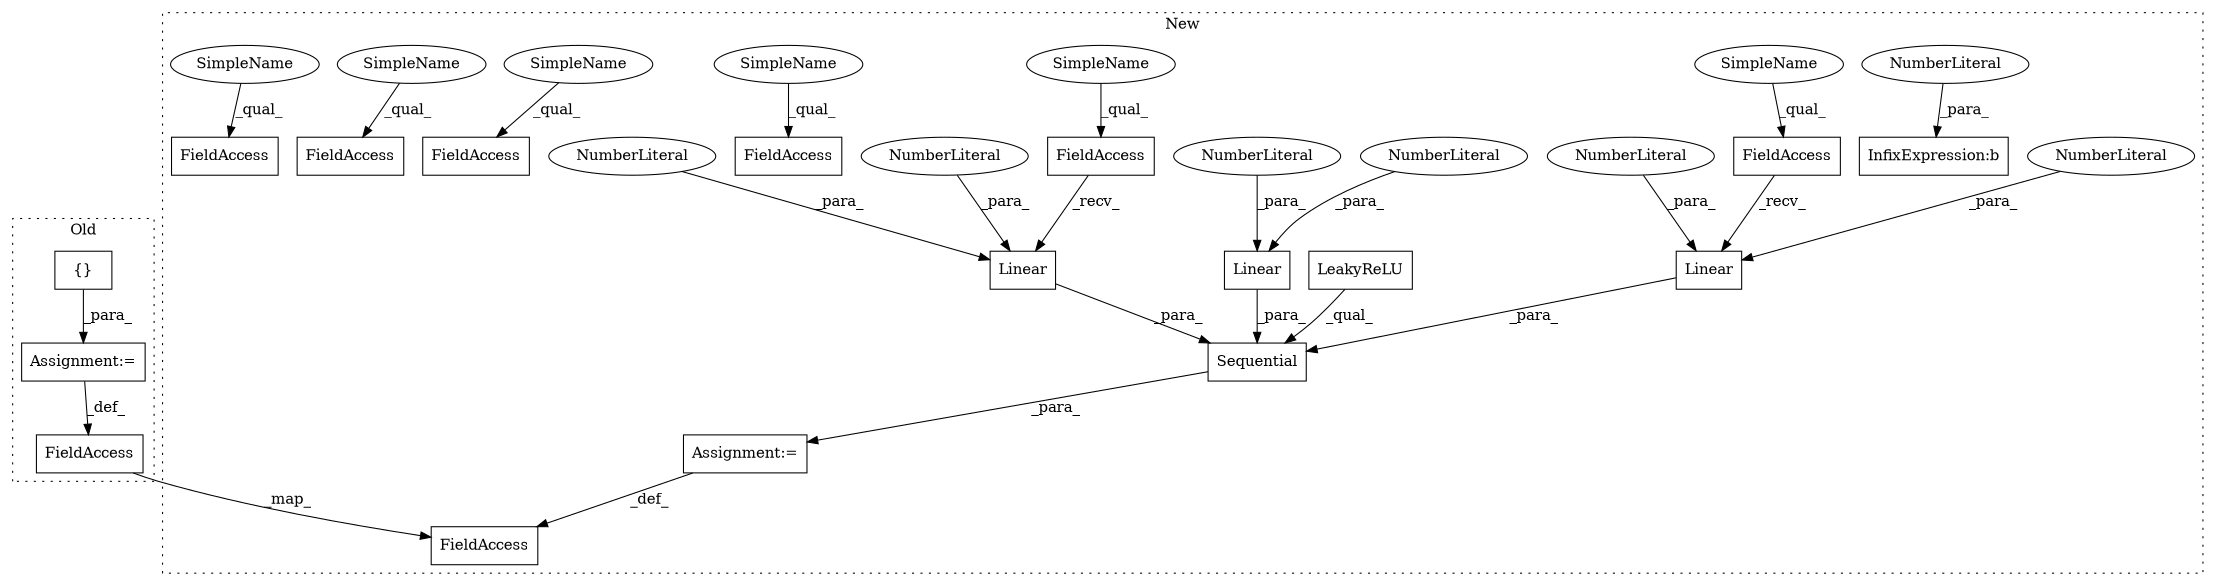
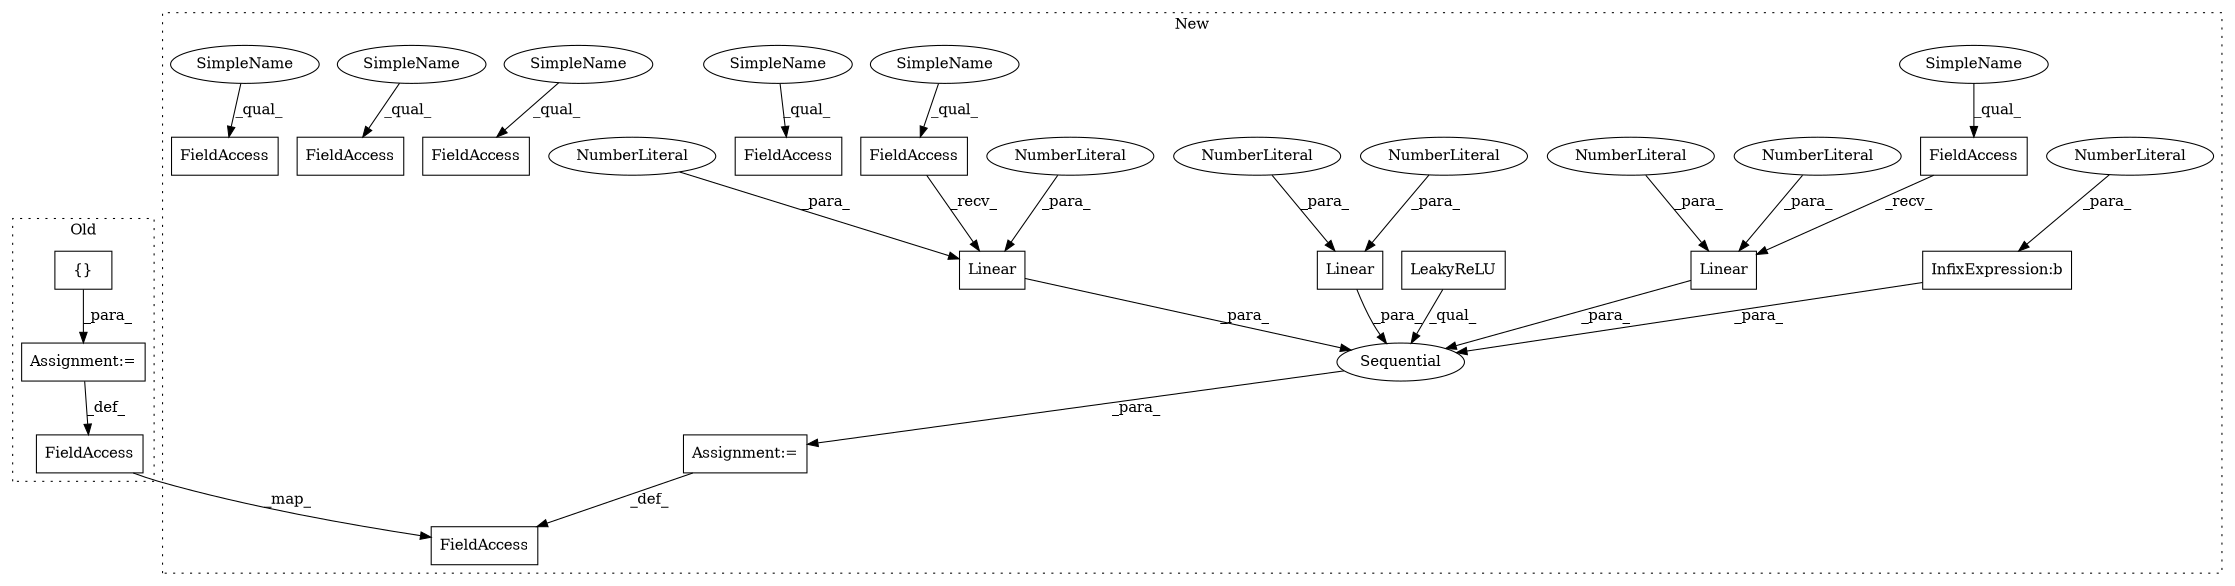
none -> (1695, 317)
(1257, 362) -> (1401, 362)
